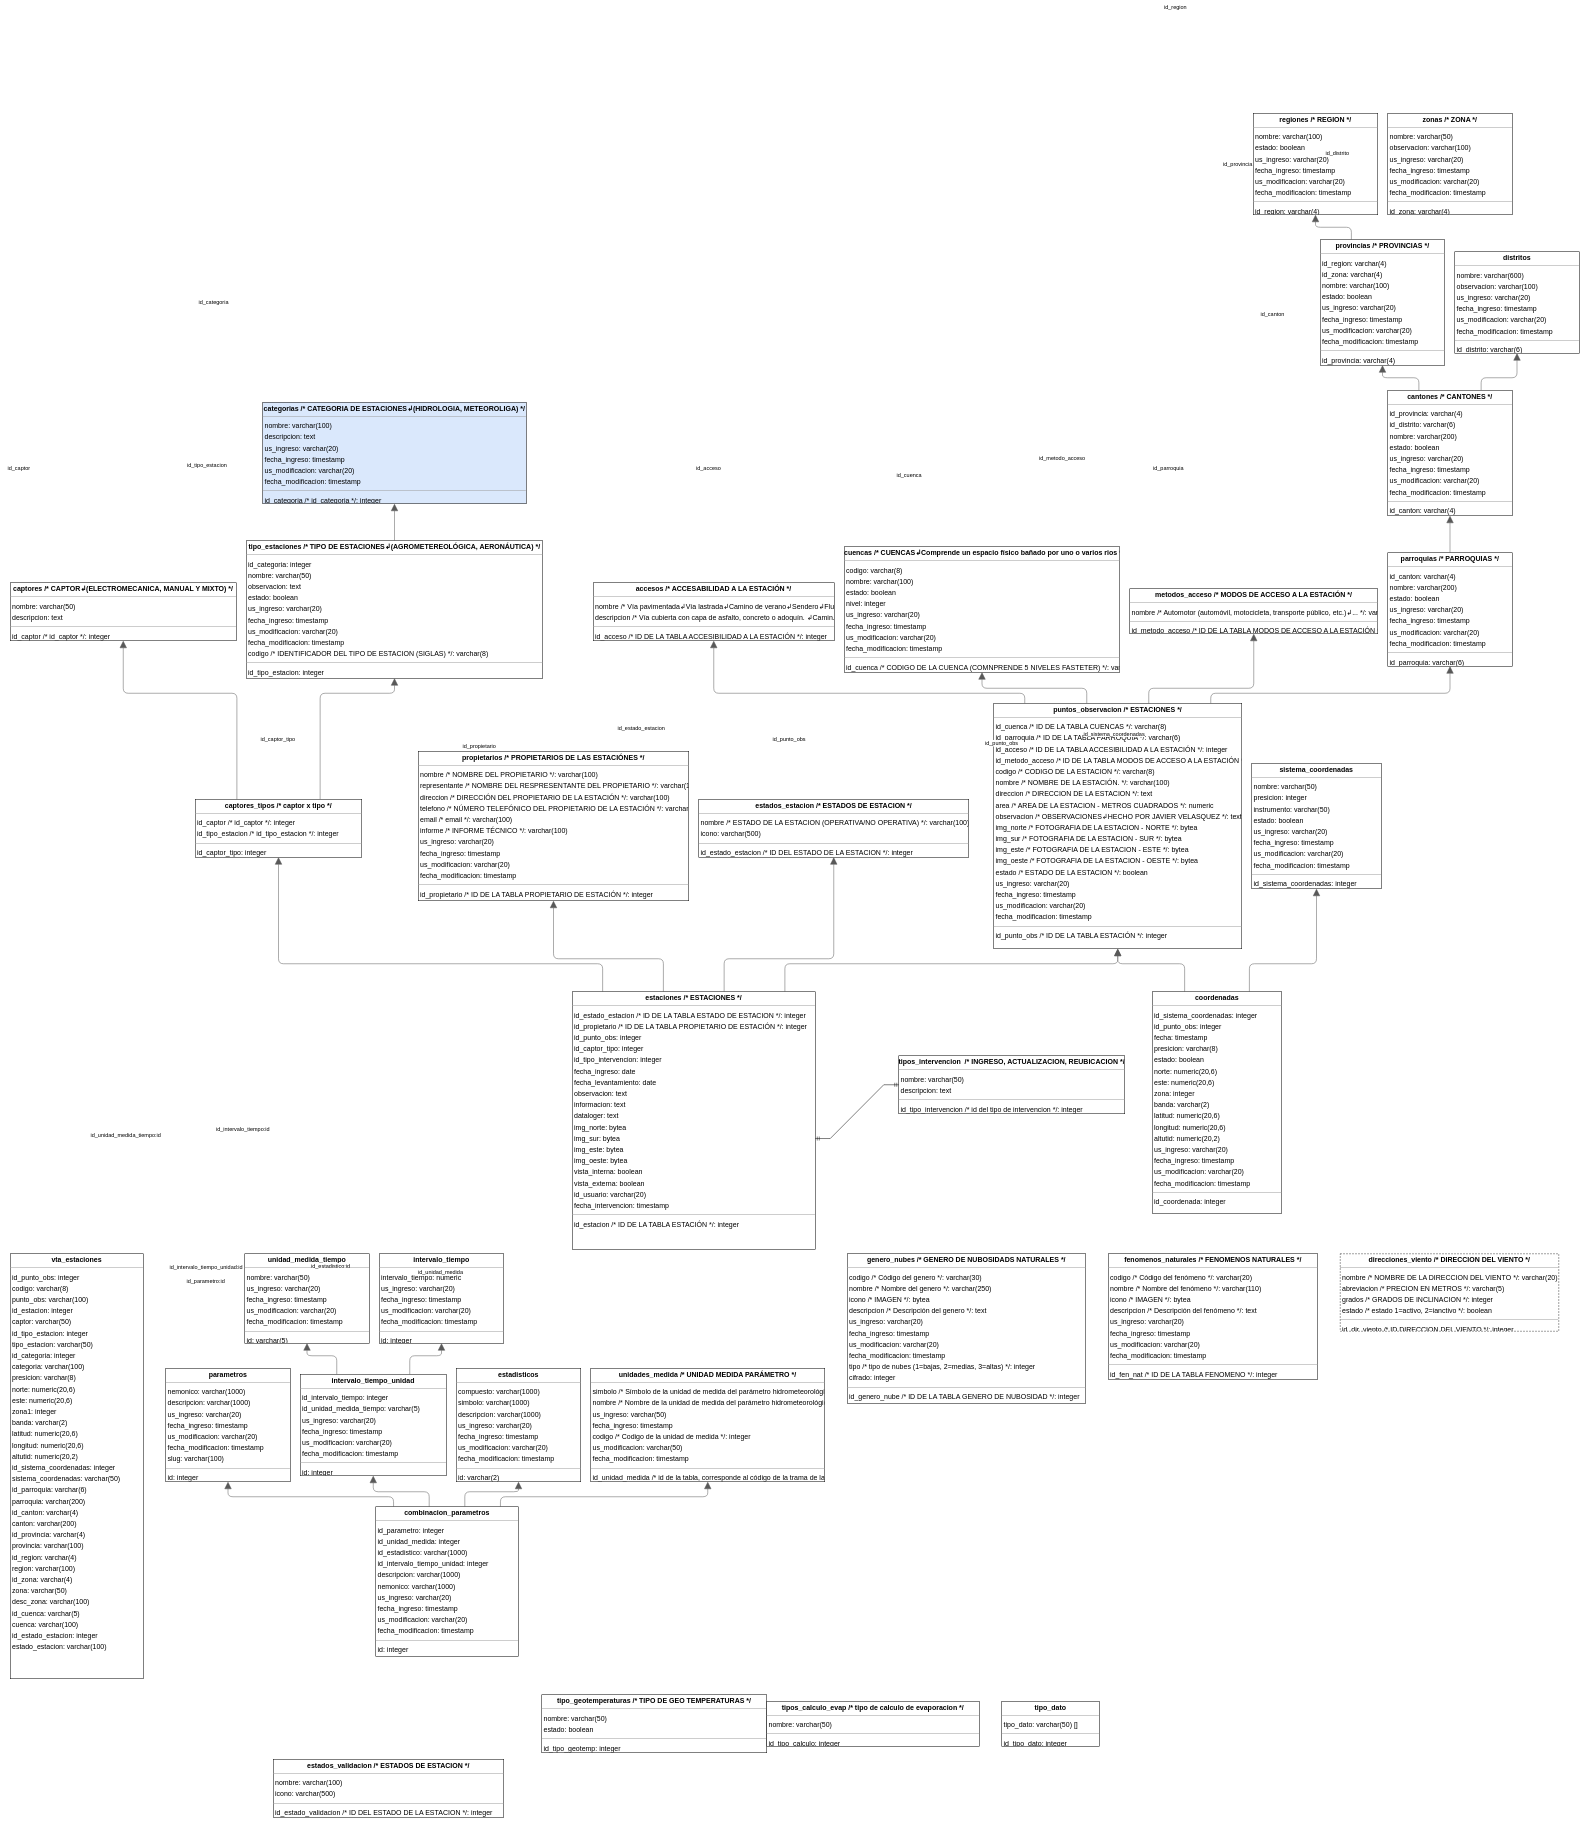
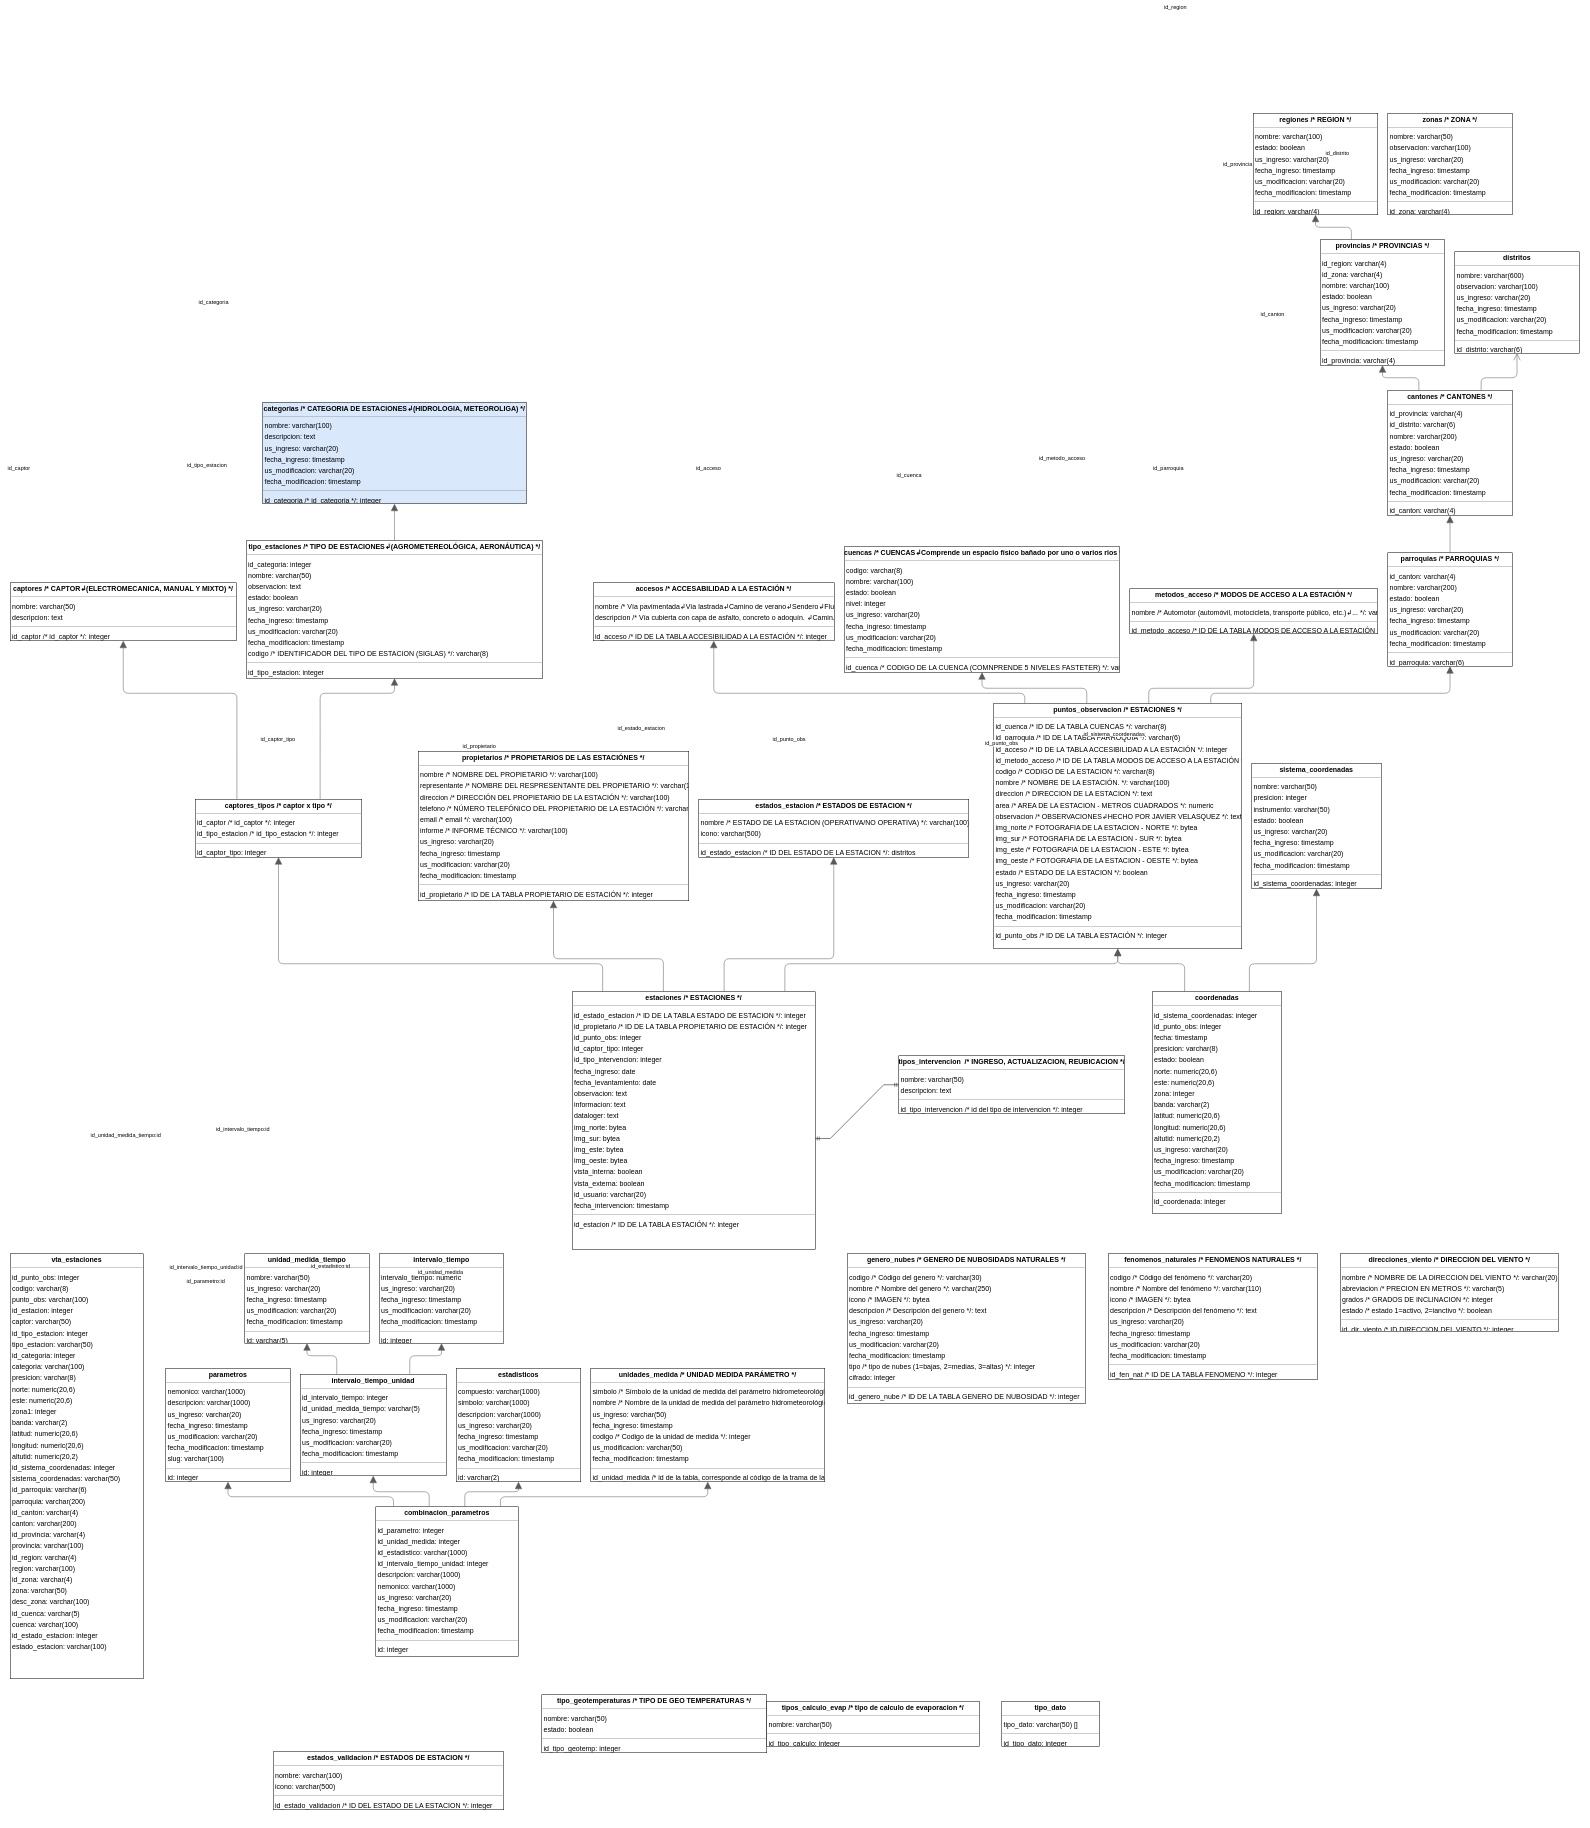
(1517, 361) -> (1517, 358)
(834, 816) -> (834, 816)
(1450, 1293) -> (1450, 1293)
(389, 1788) -> (389, 1781)
